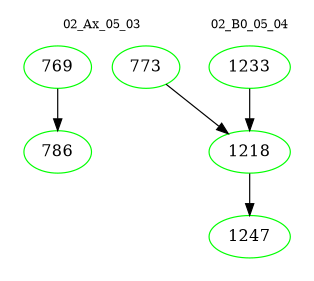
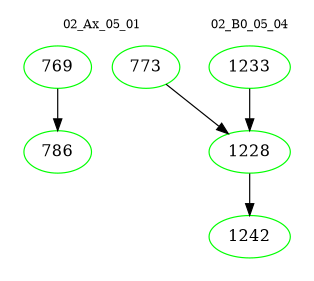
(102, 25) -> (102, 25)
(250, 152) -> (250, 152)
(250, 237) -> (250, 237)
